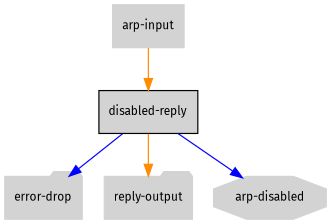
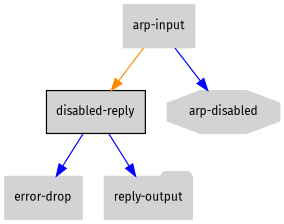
(148, 149) -> (119, 150)
(205, 152) -> (188, 64)
(43, 198) -> (43, 198)
